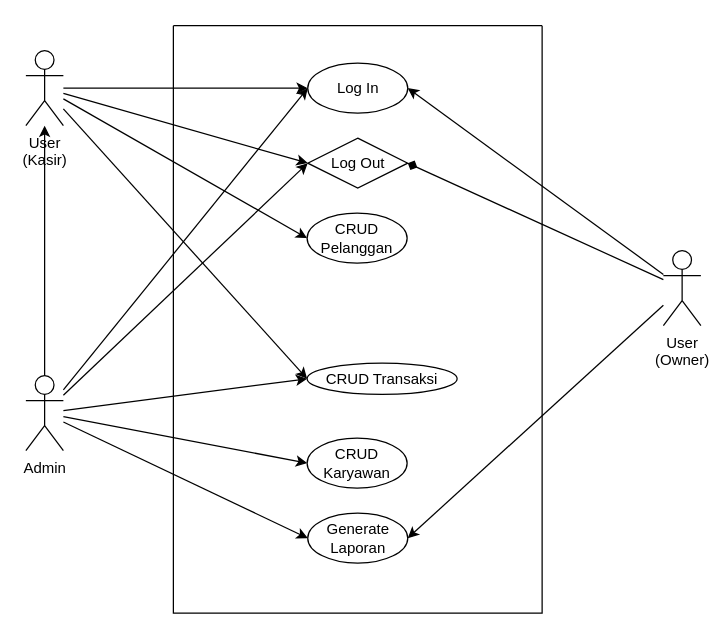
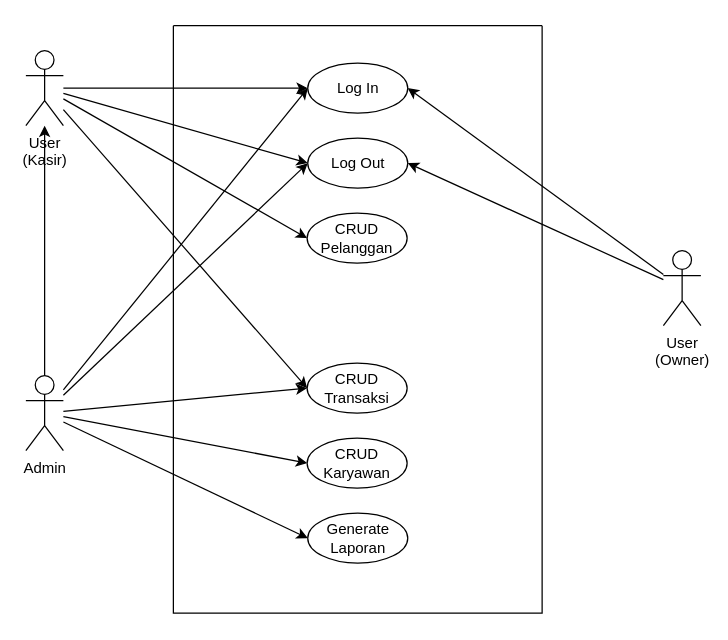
(358, 163) -> (358, 163)
(417, 168) -> (417, 167)
(382, 379) -> (357, 388)
(538, 419) -> none
